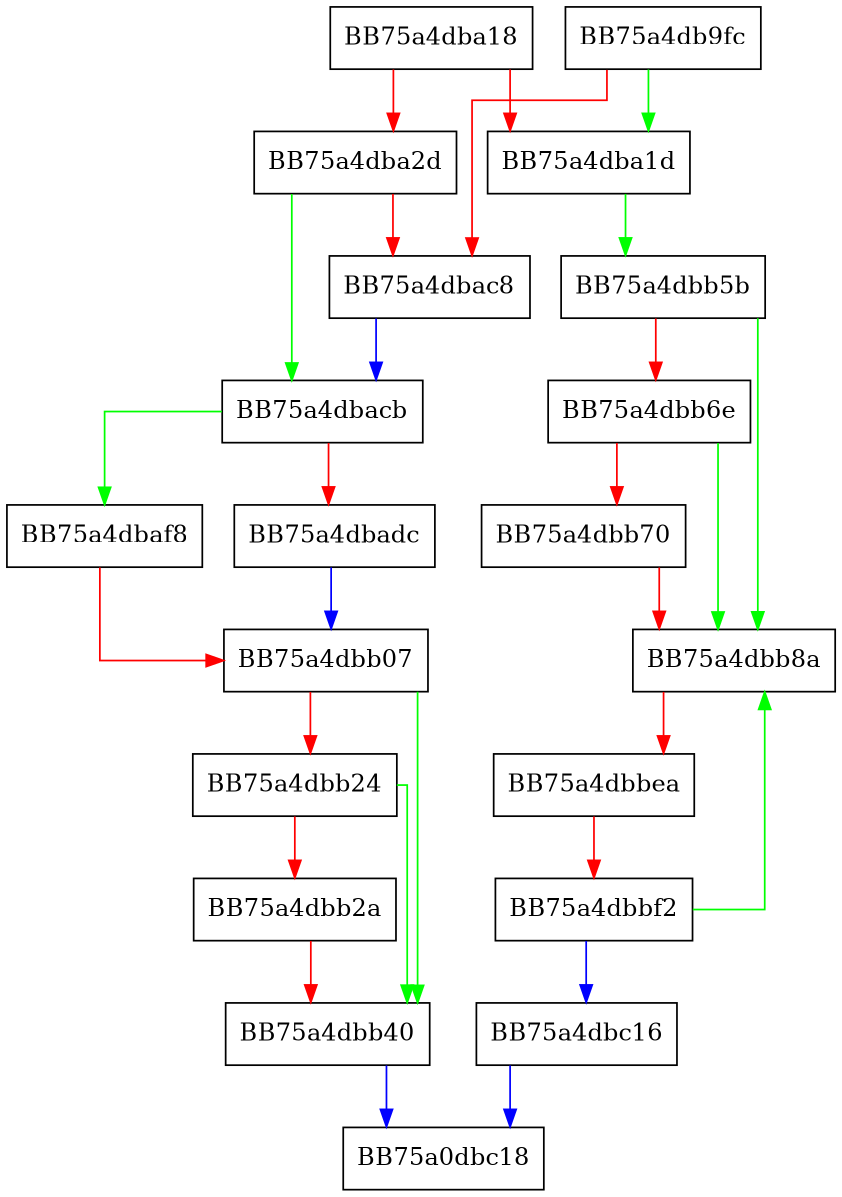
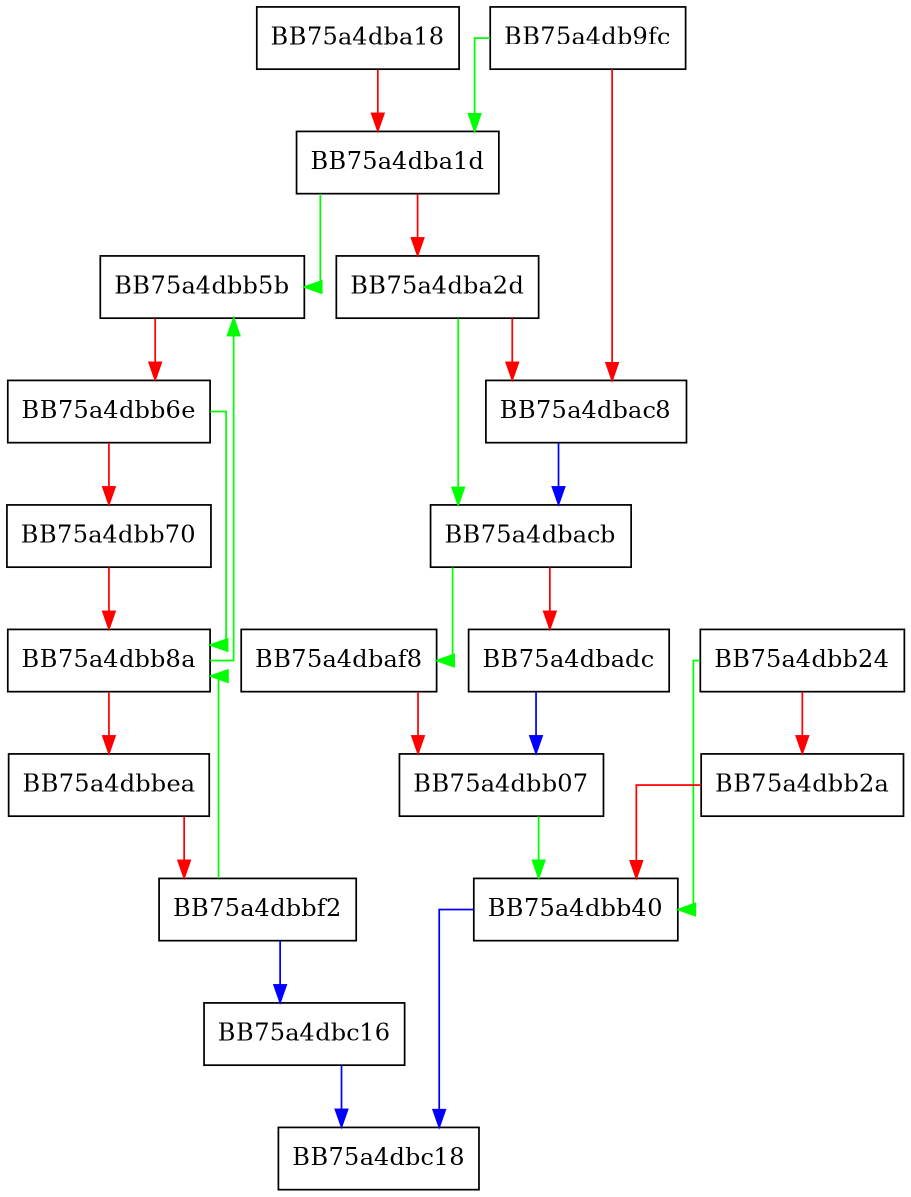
(393, 91) -> (418, 216)
(758, 465) -> (234, 510)
(310, 714) -> none
(444, 1159) -> (379, 1159)
